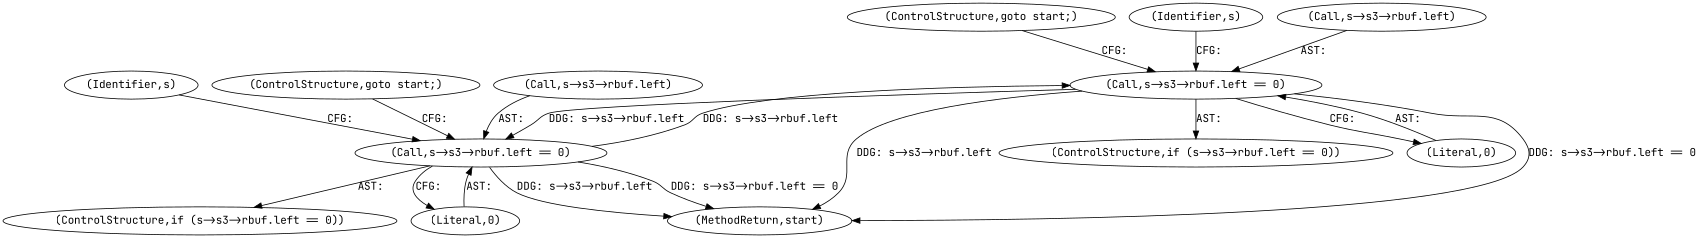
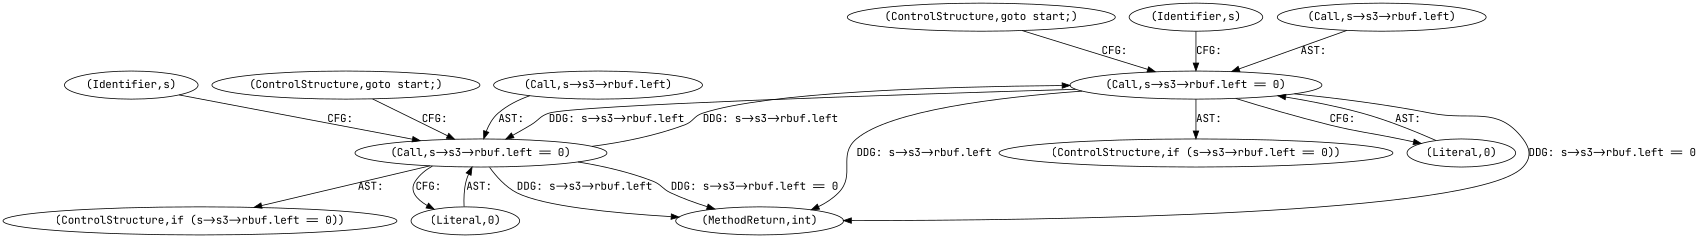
(760, 221) -> (760, 221)
